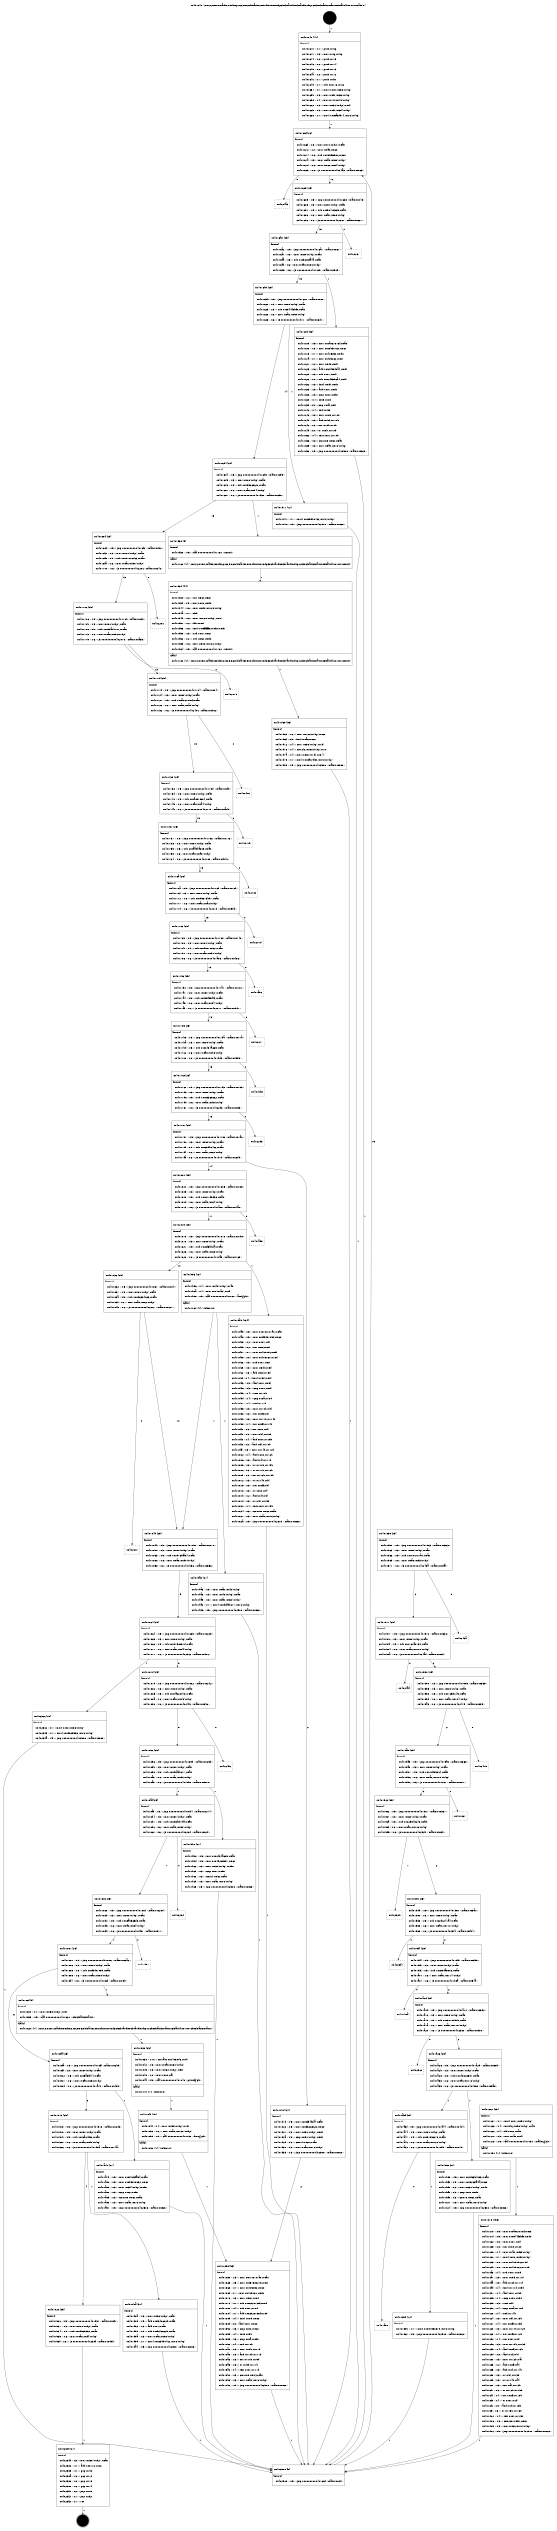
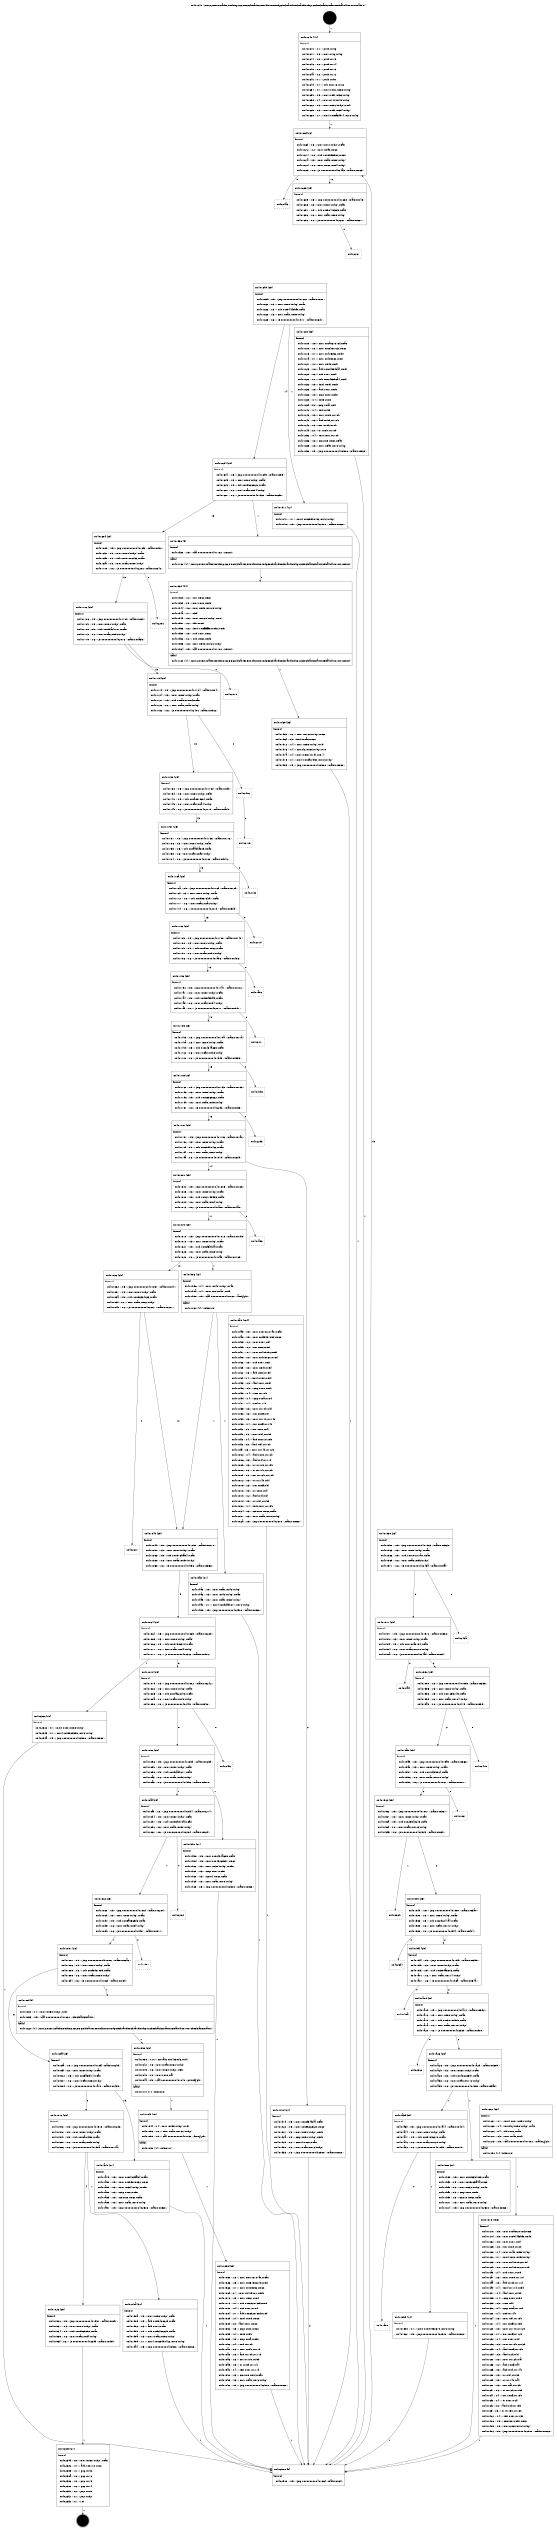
(306, 254) -> none
(237, 824) -> (244, 817)
(260, 1286) -> (212, 1265)
(124, 2101) -> (124, 2101)
(286, 2209) -> (308, 2310)
